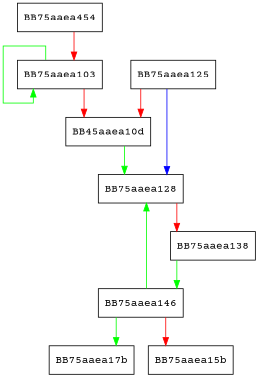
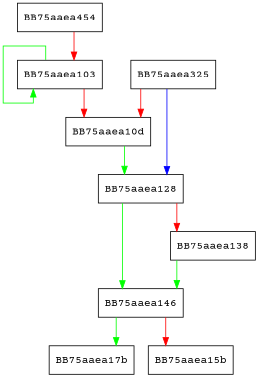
(173, 75) -> (173, 75)
(108, 132) -> (108, 132)
(146, 250) -> (122, 242)
